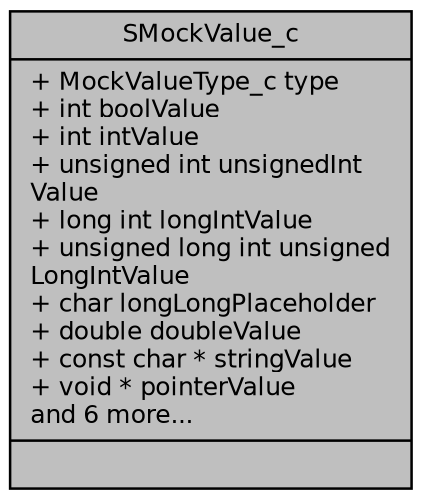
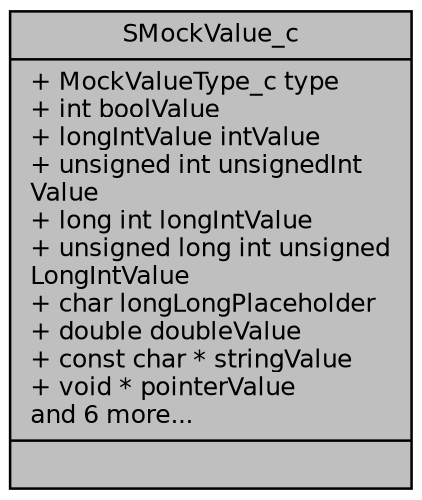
(115, 138) -> (175, 138)
